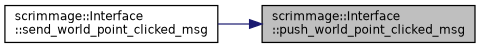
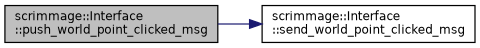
(234, 24) -> (234, 24)
